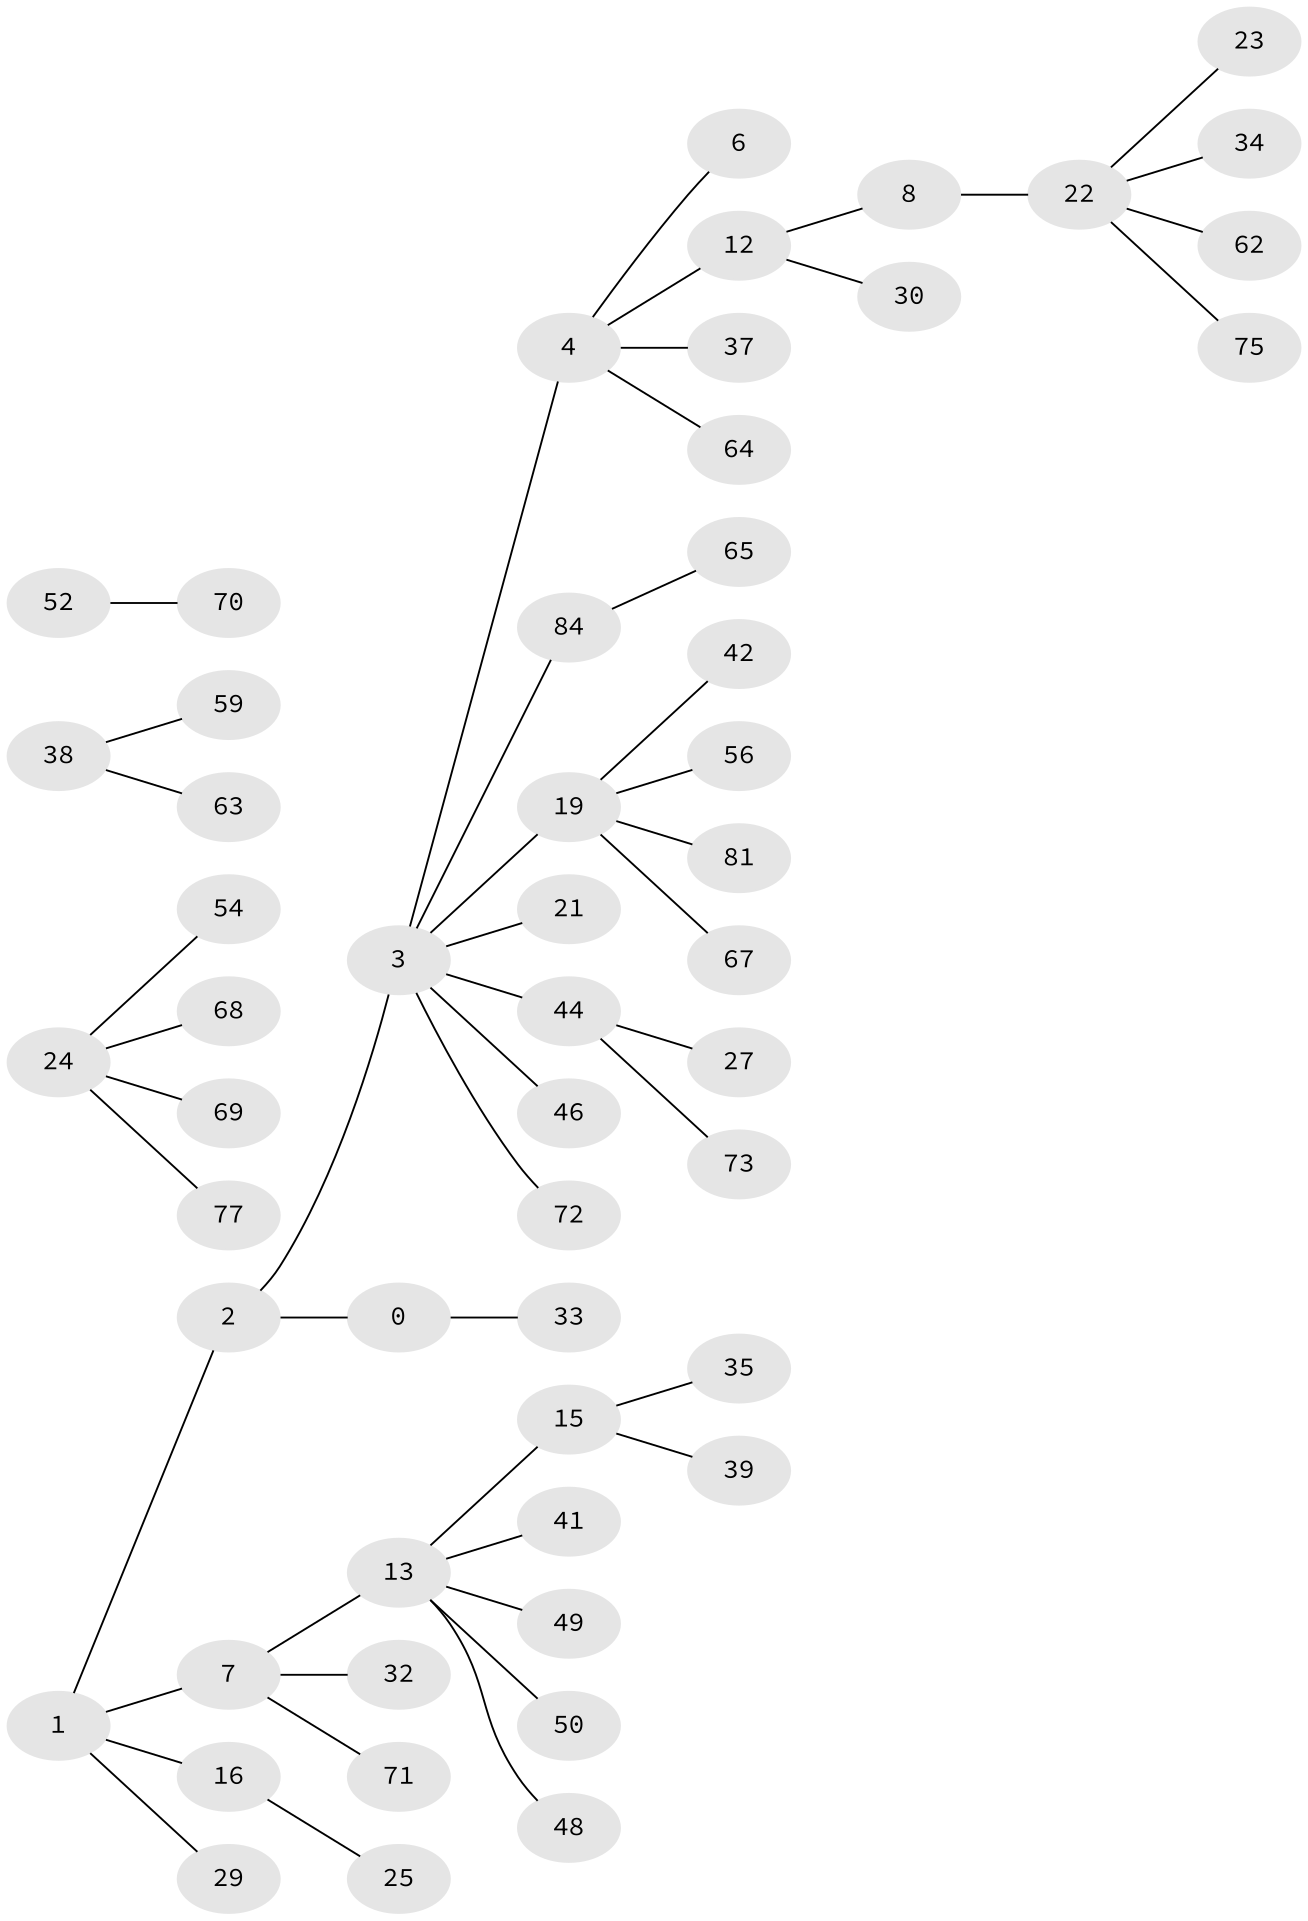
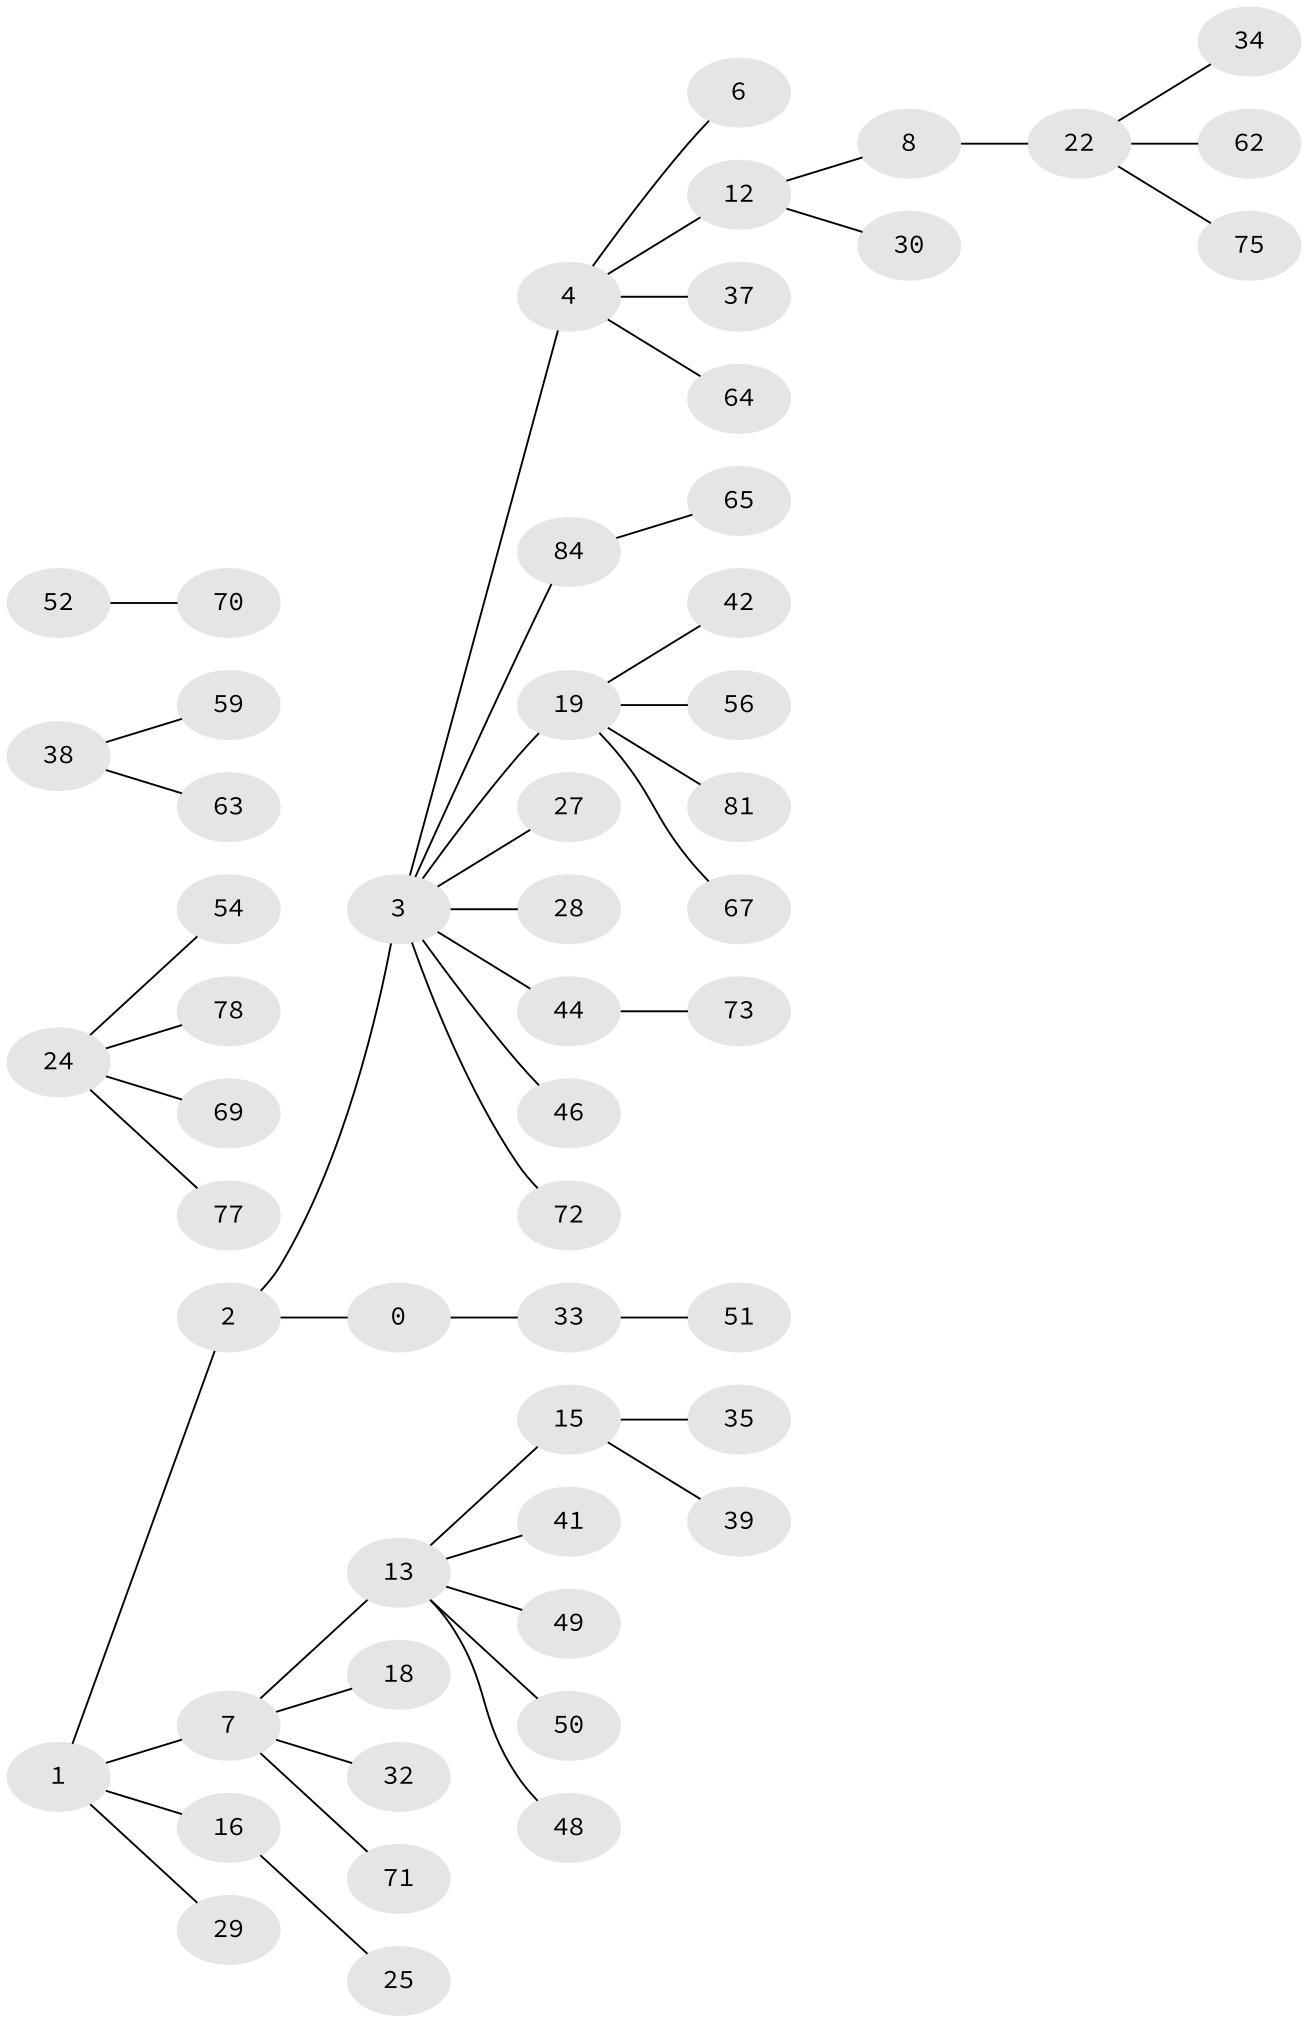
(1249, 42) -> none
(569, 909) -> (569, 909)
(229, 1011) -> (229, 1011)
(654, 1037) -> (484, 858)
none -> (739, 1318)
none -> (399, 1675)
